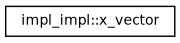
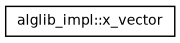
(90, 21) -> (90, 21)
